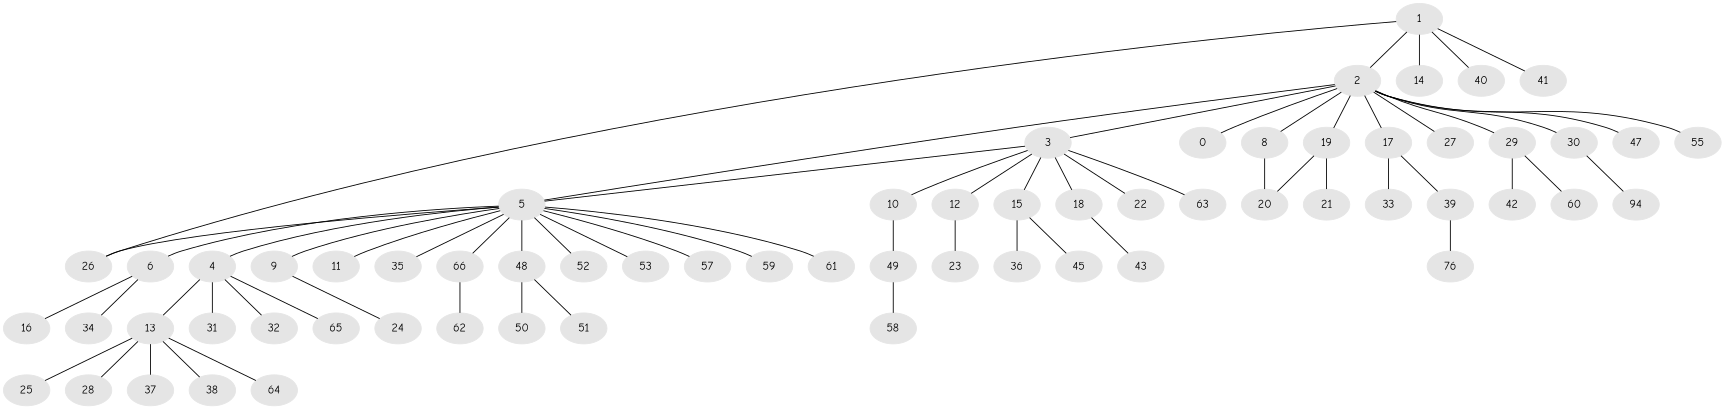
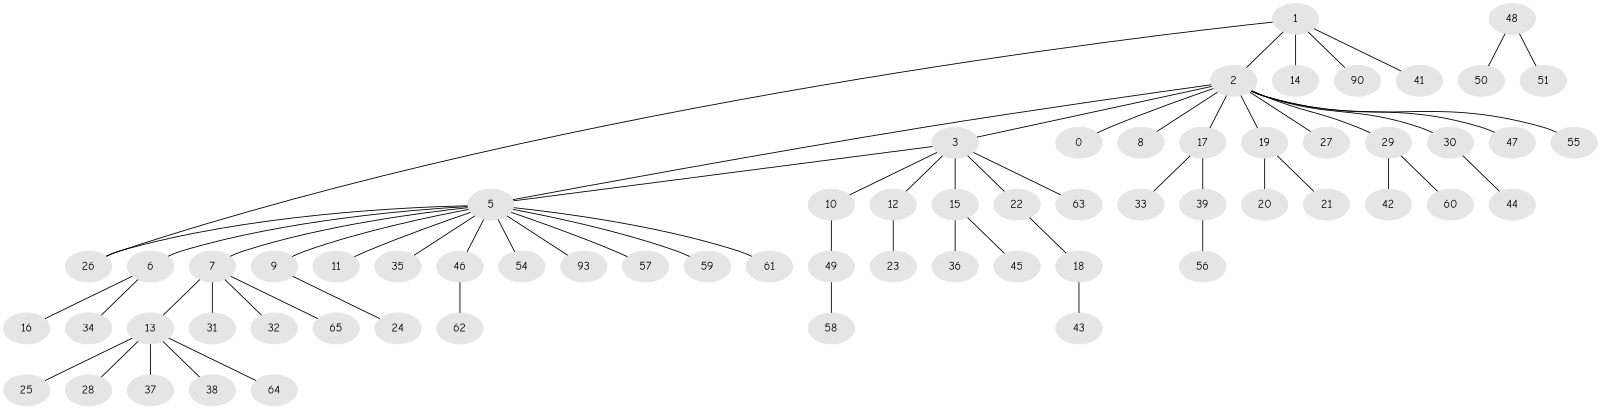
(1481, 81) -> (1358, 81)
(1064, 174) -> (1048, 235)
(1265, 174) -> none
(1636, 205) -> (1512, 205)
(522, 236) -> none
(212, 267) -> (212, 267)
(460, 267) -> (460, 267)
(584, 267) -> (522, 267)
(646, 267) -> (584, 267)
(1450, 267) -> (1203, 267)
